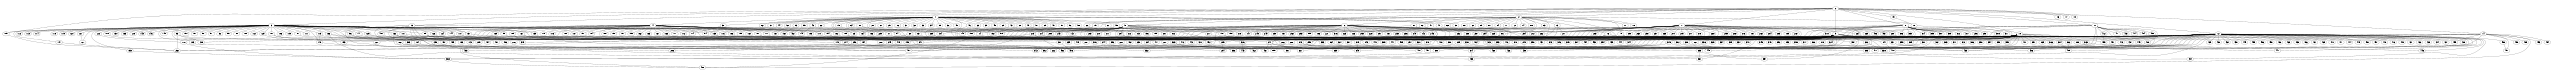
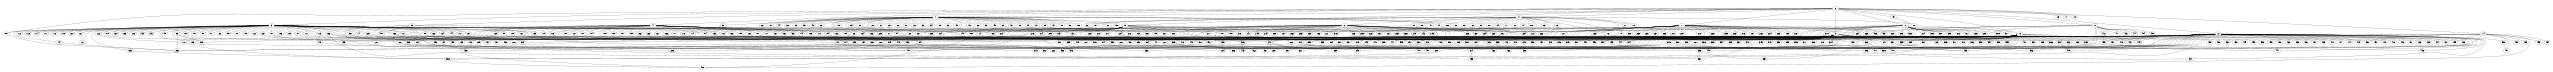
none -> (45, 34)
(1002, 34) -> (1002, 34)
(1309, 34) -> (1309, 34)
(1344, 34) -> none
(1459, 34) -> none
(1691, 34) -> none
none -> (872, 42)
(1283, 42) -> none
(2147, 42) -> none
(1274, 51) -> (1274, 51)
